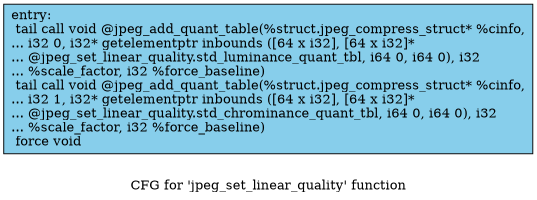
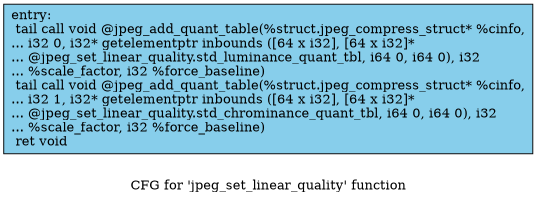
(47, 142) -> (40, 142)
